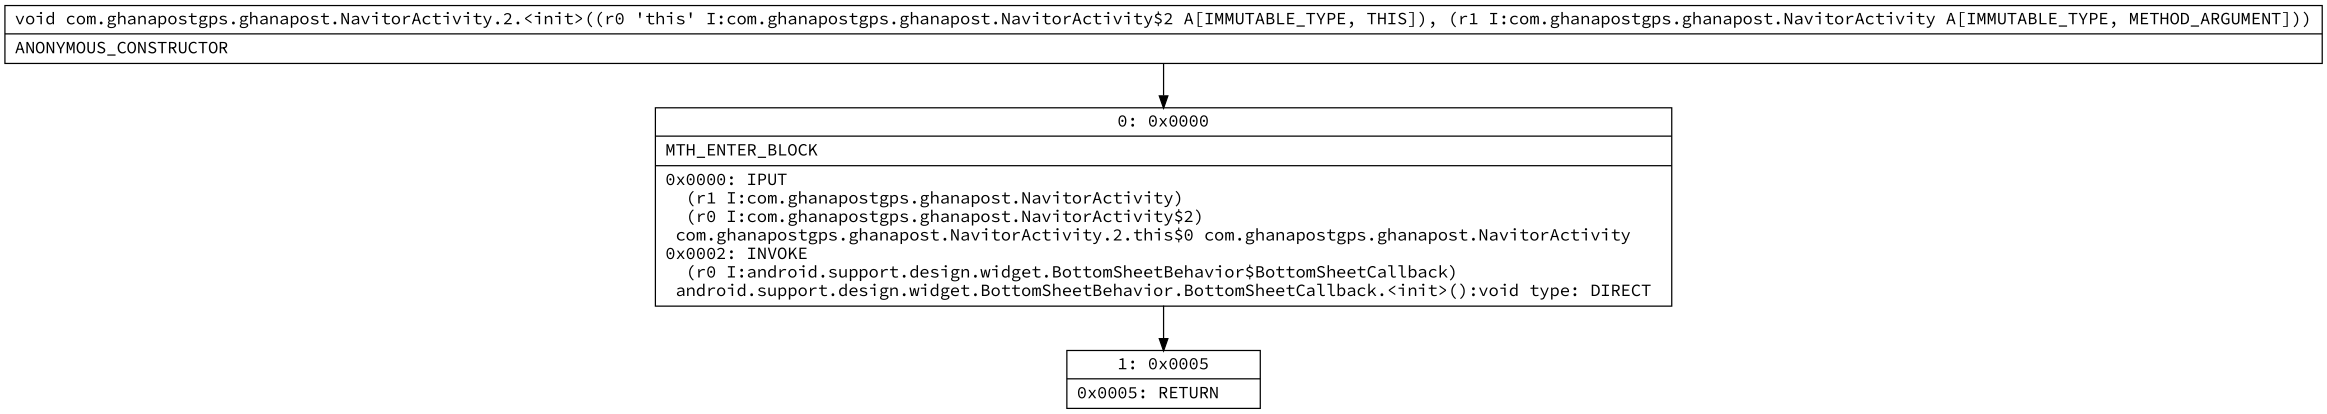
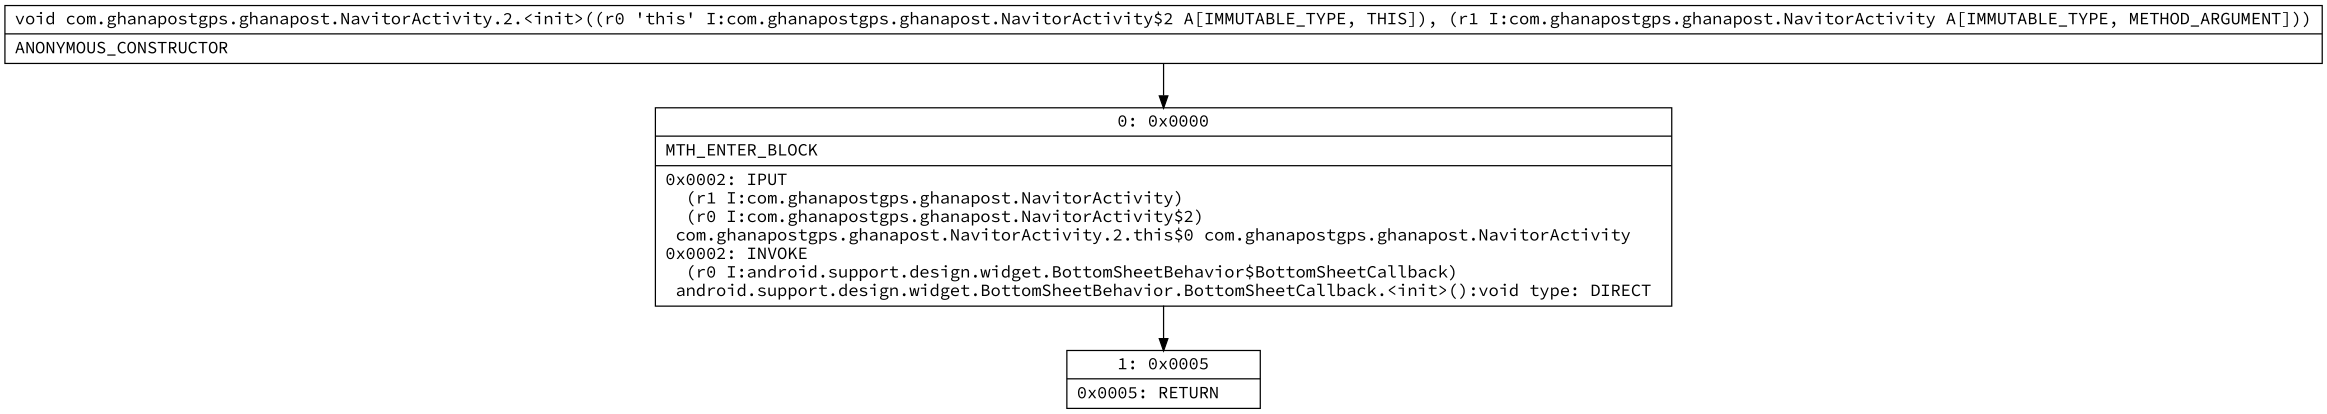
(737, 180) -> (737, 180)
